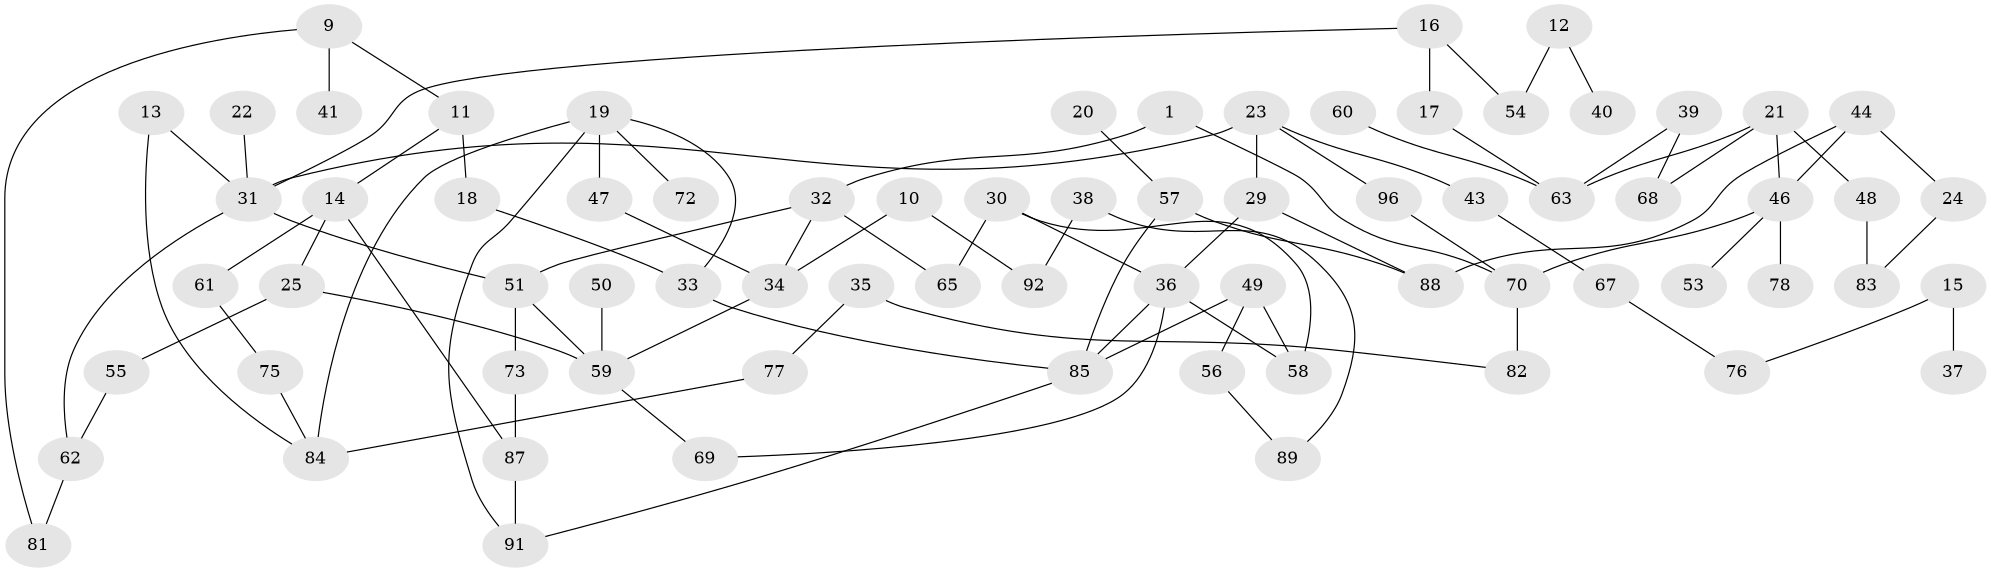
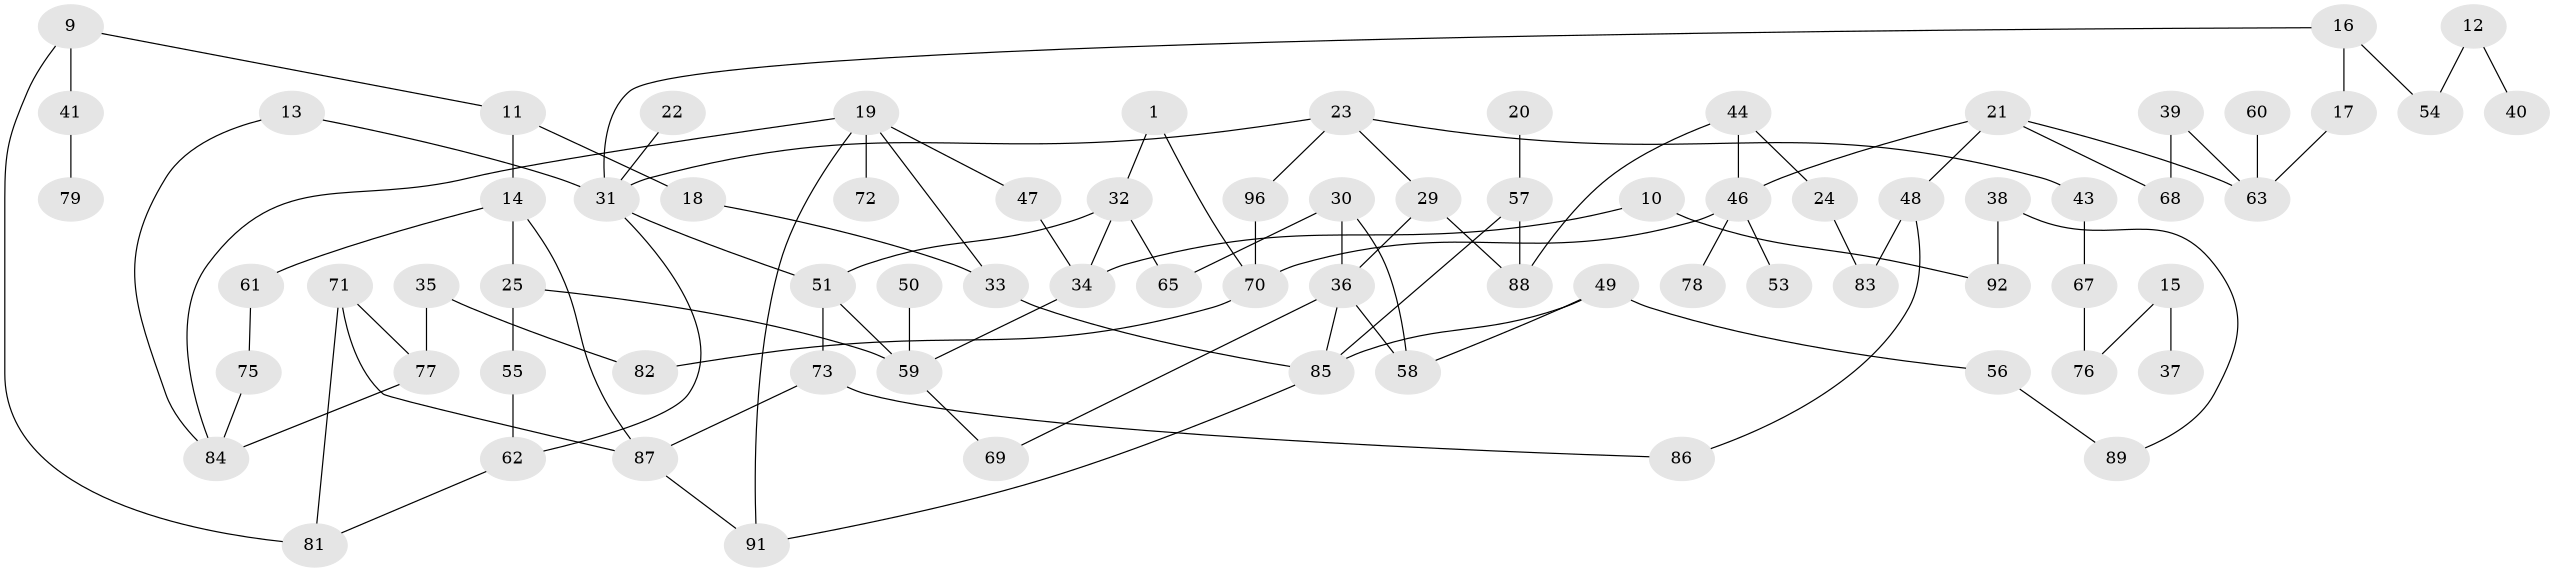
none -> (71, 199)
none -> (340, 286)
none -> (1682, 459)
